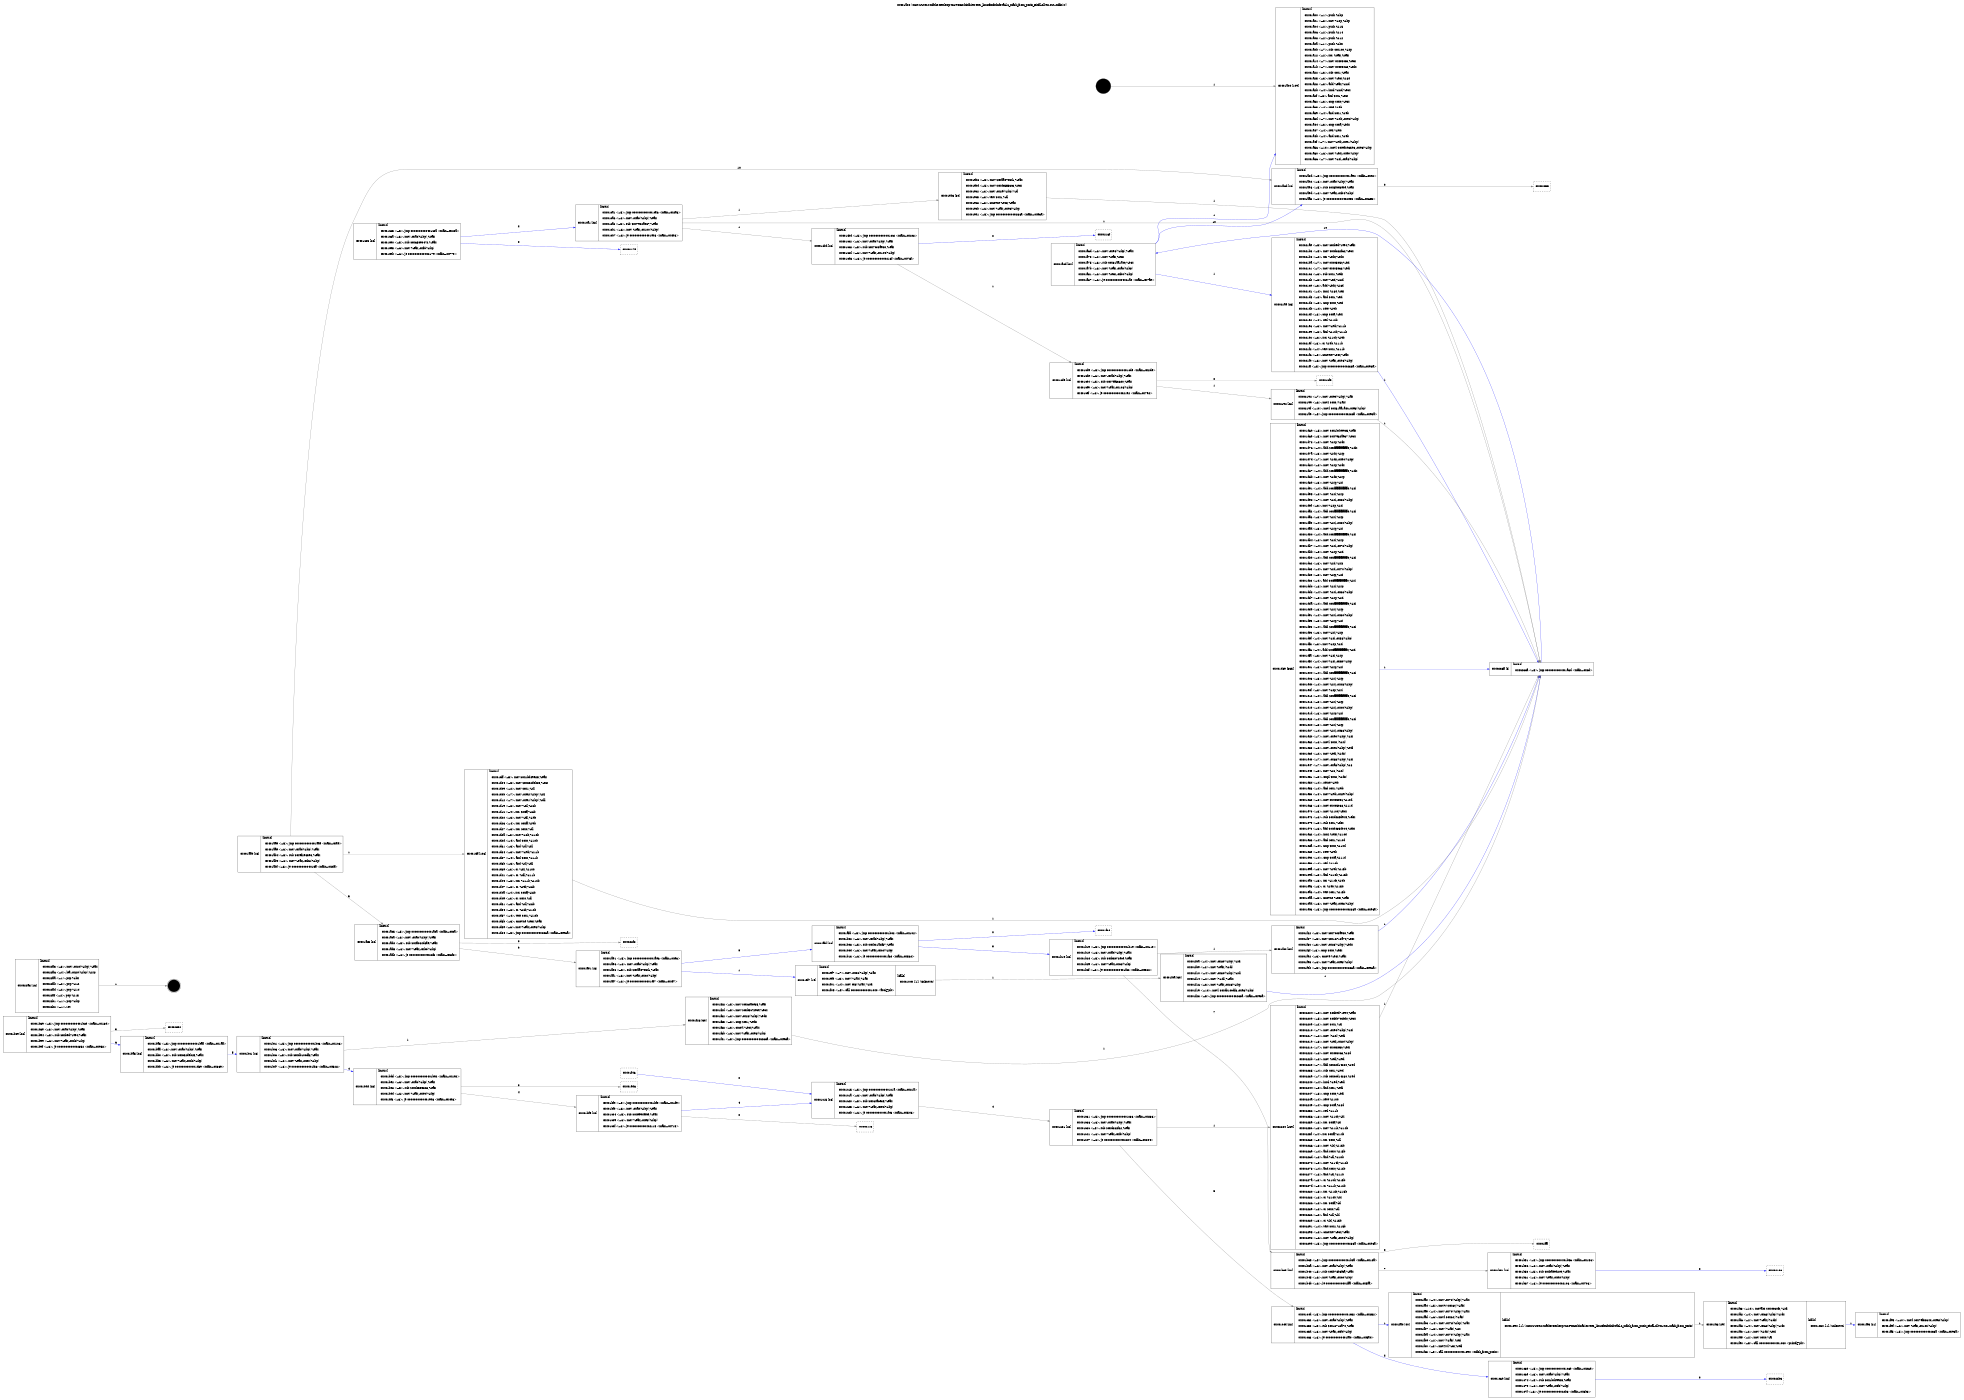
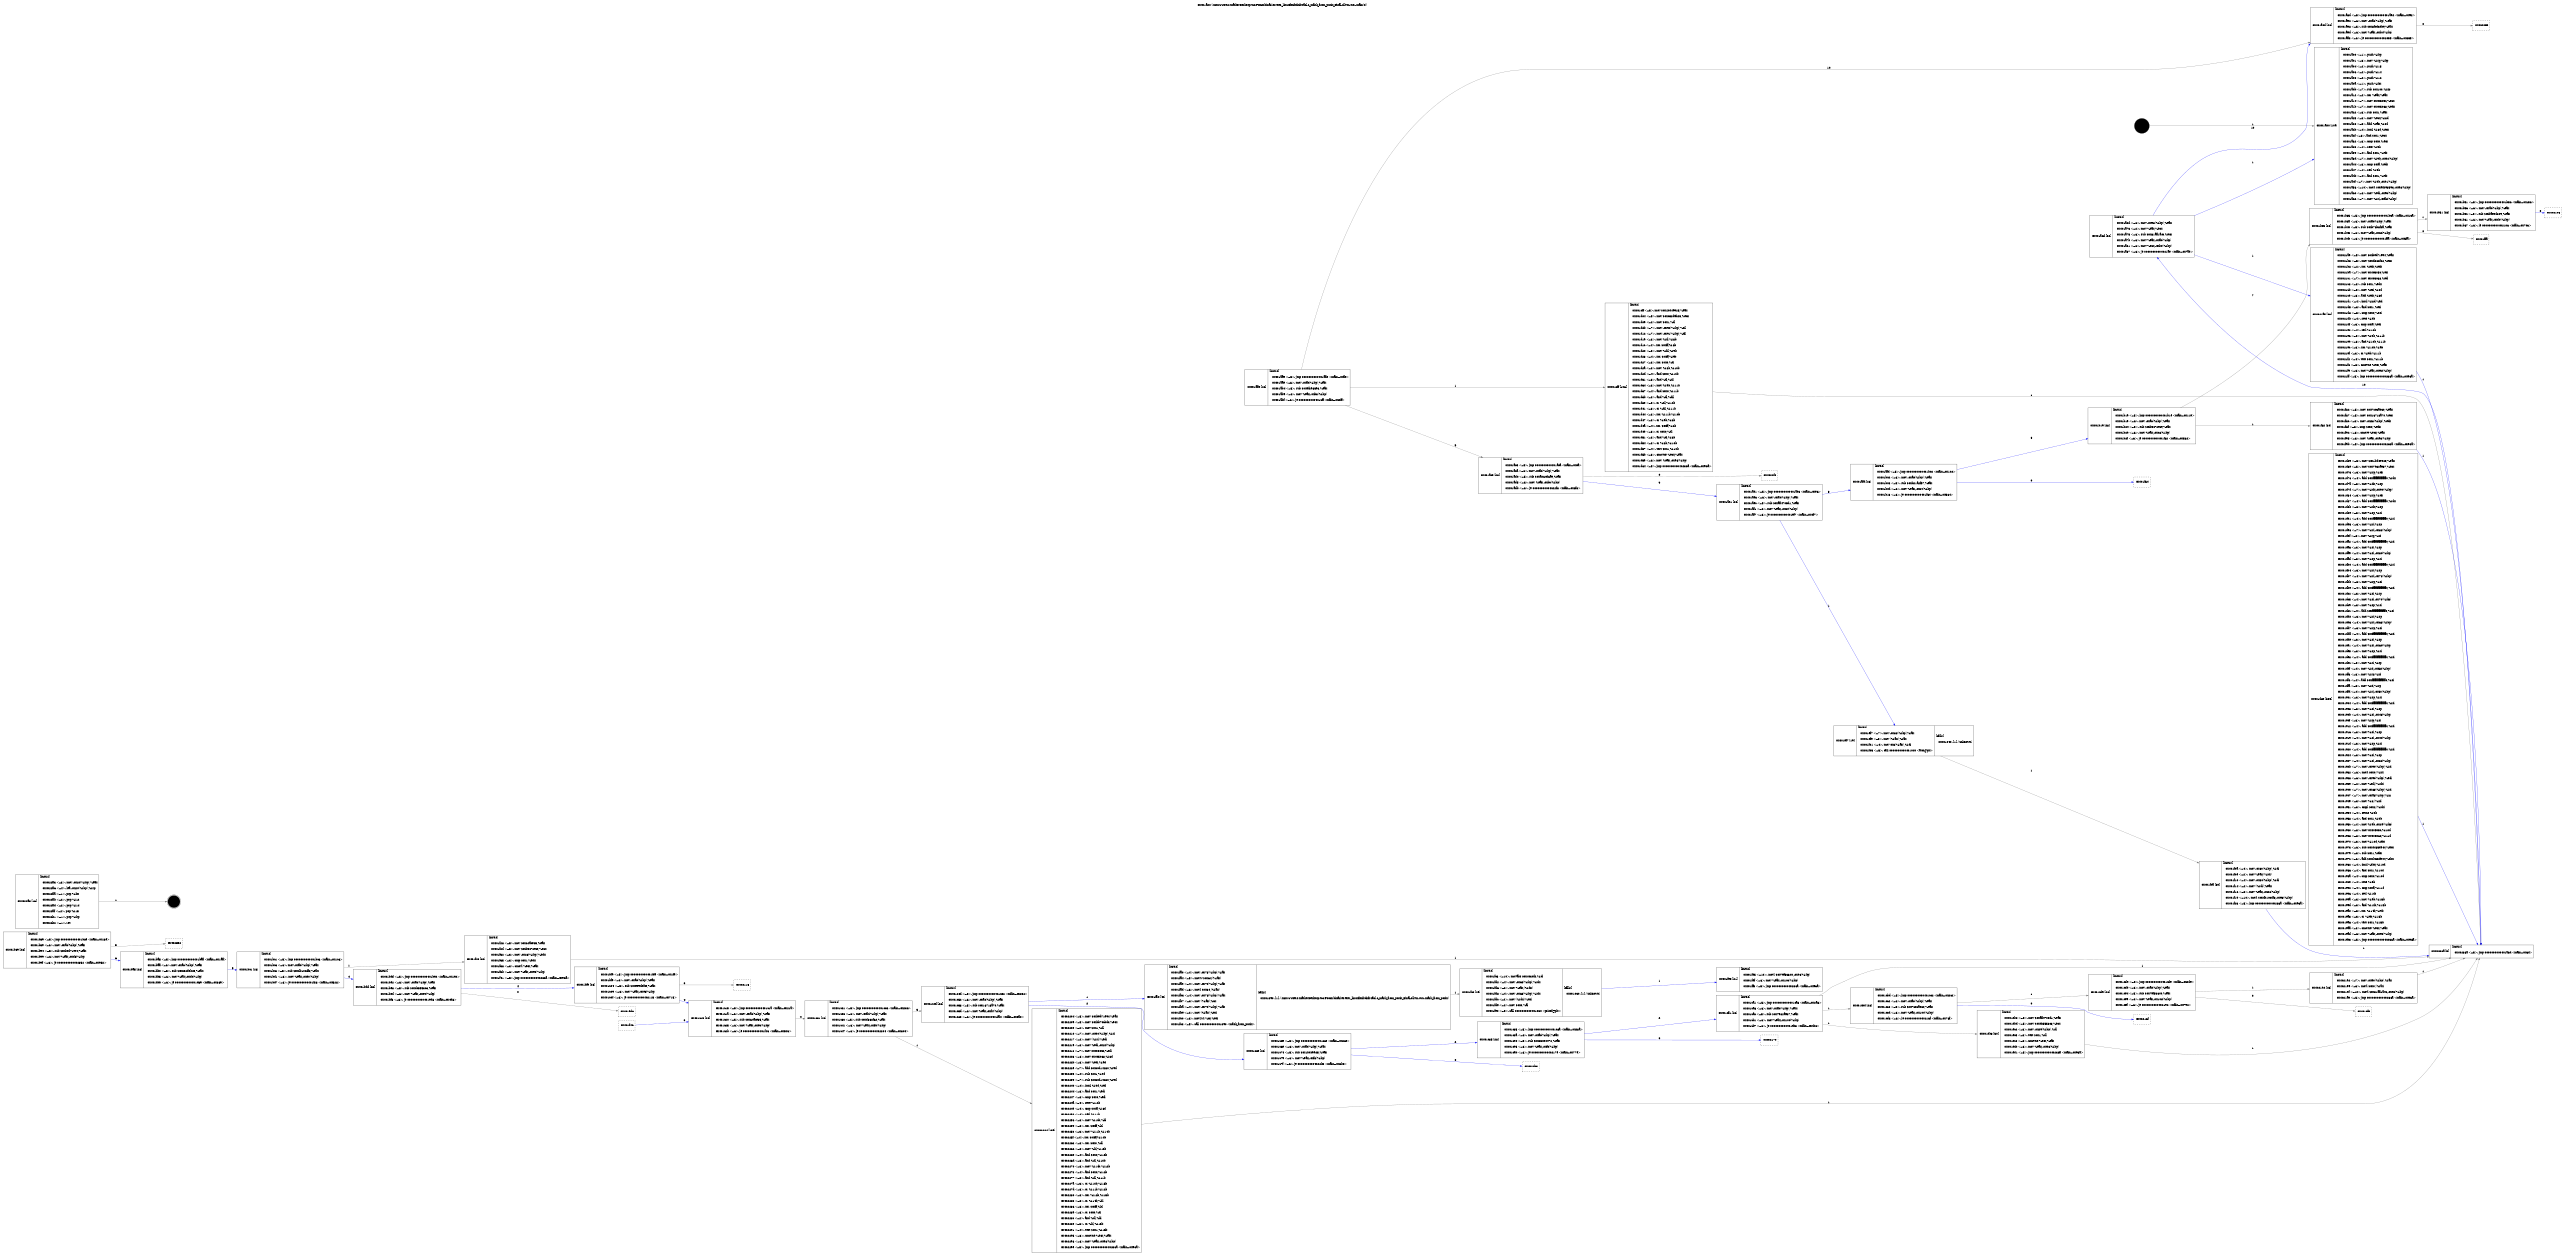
(517, 955) -> (1649, 489)
none -> (1413, 1046)
(518, 1100) -> (517, 989)
